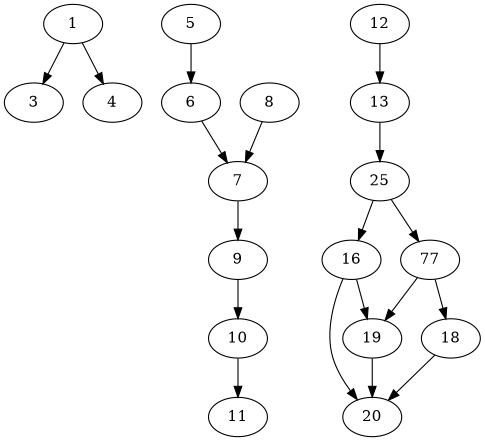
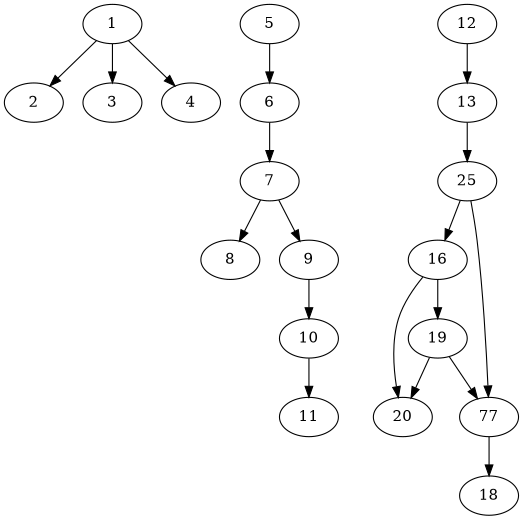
none -> (34, 103)
(256, 137) -> (253, 216)
(405, 295) -> (460, 373)
(416, 374) -> none
